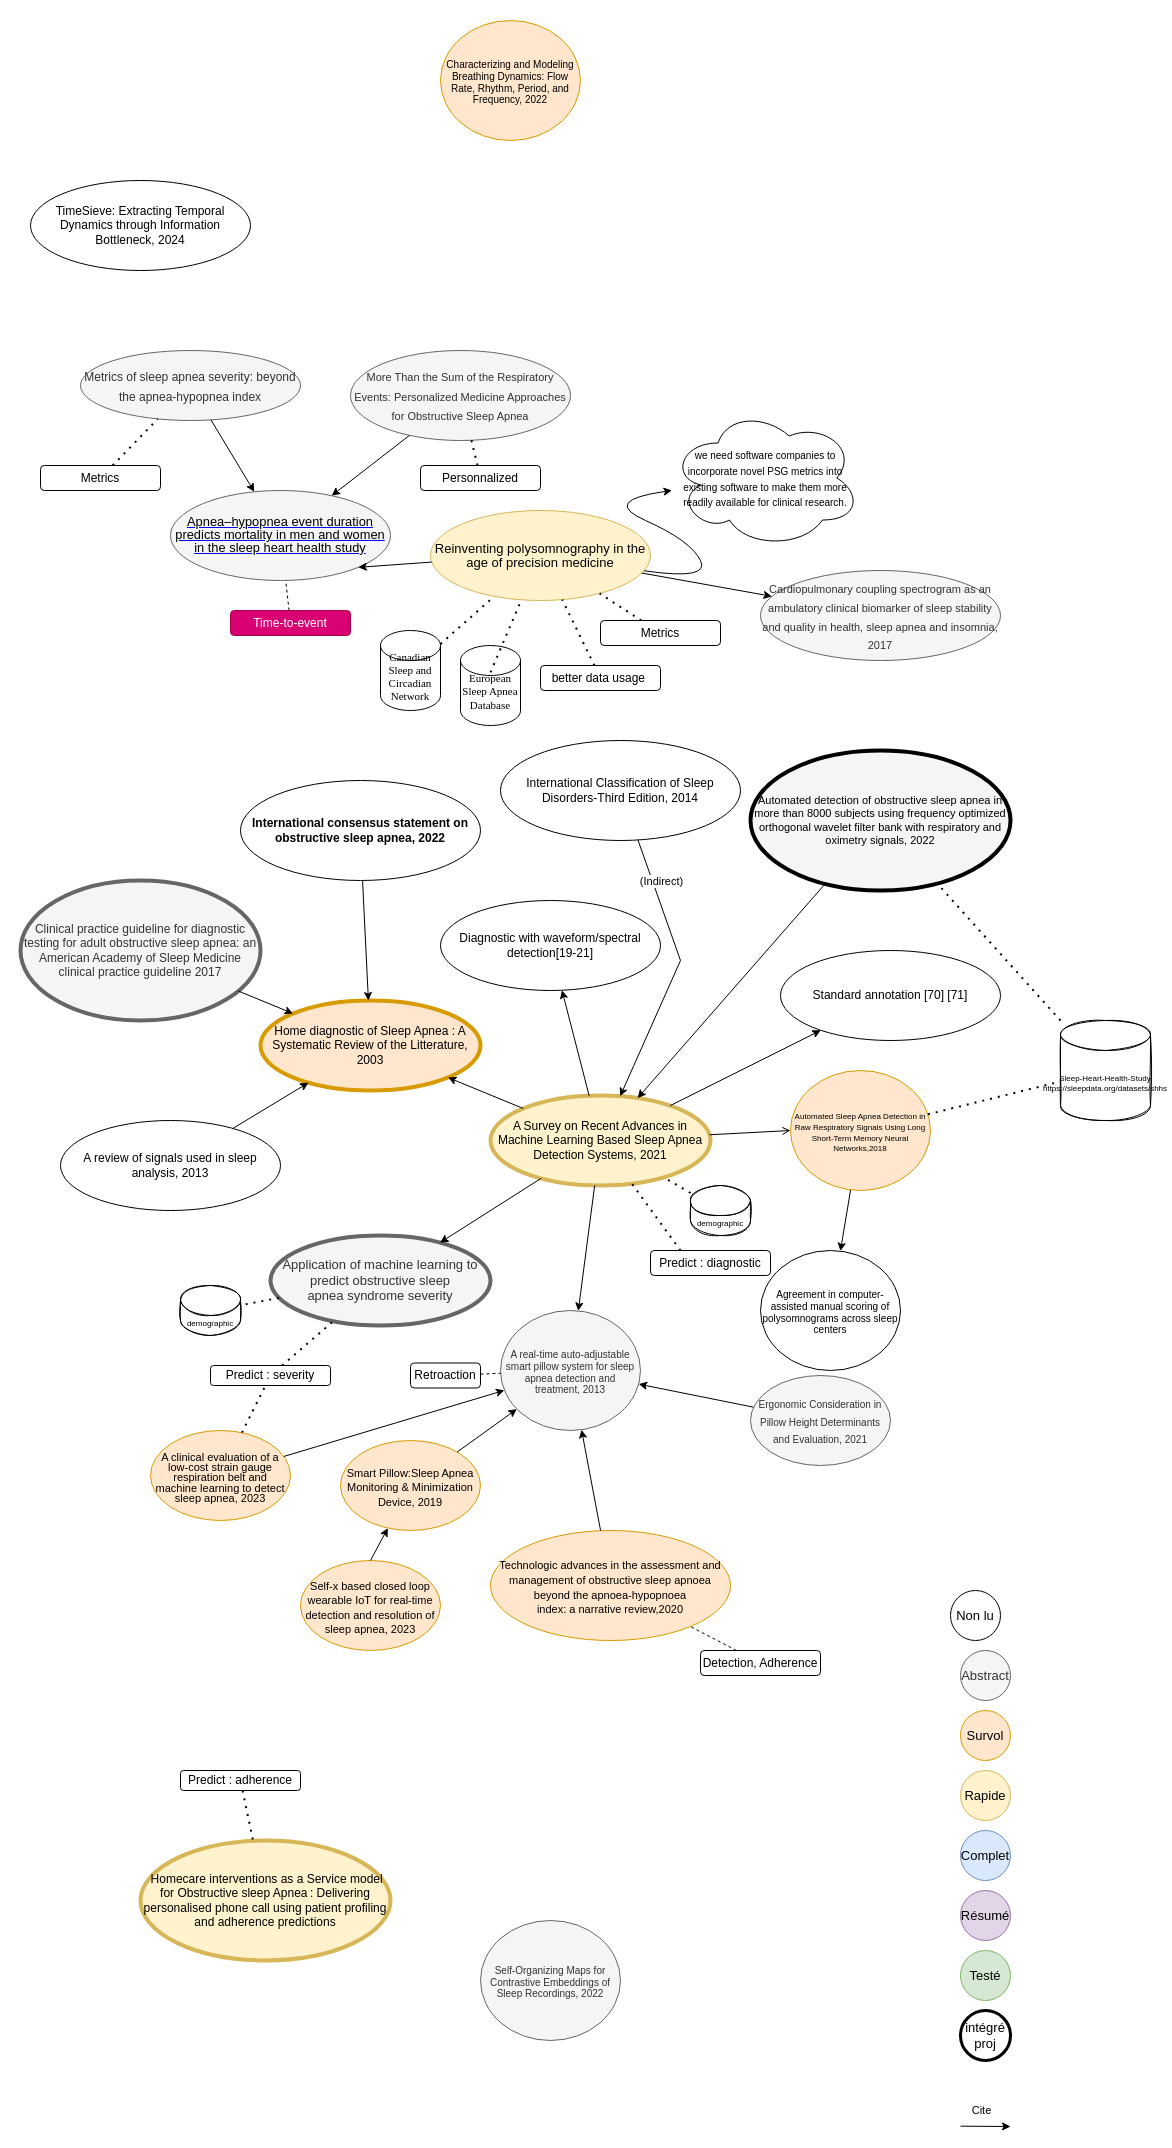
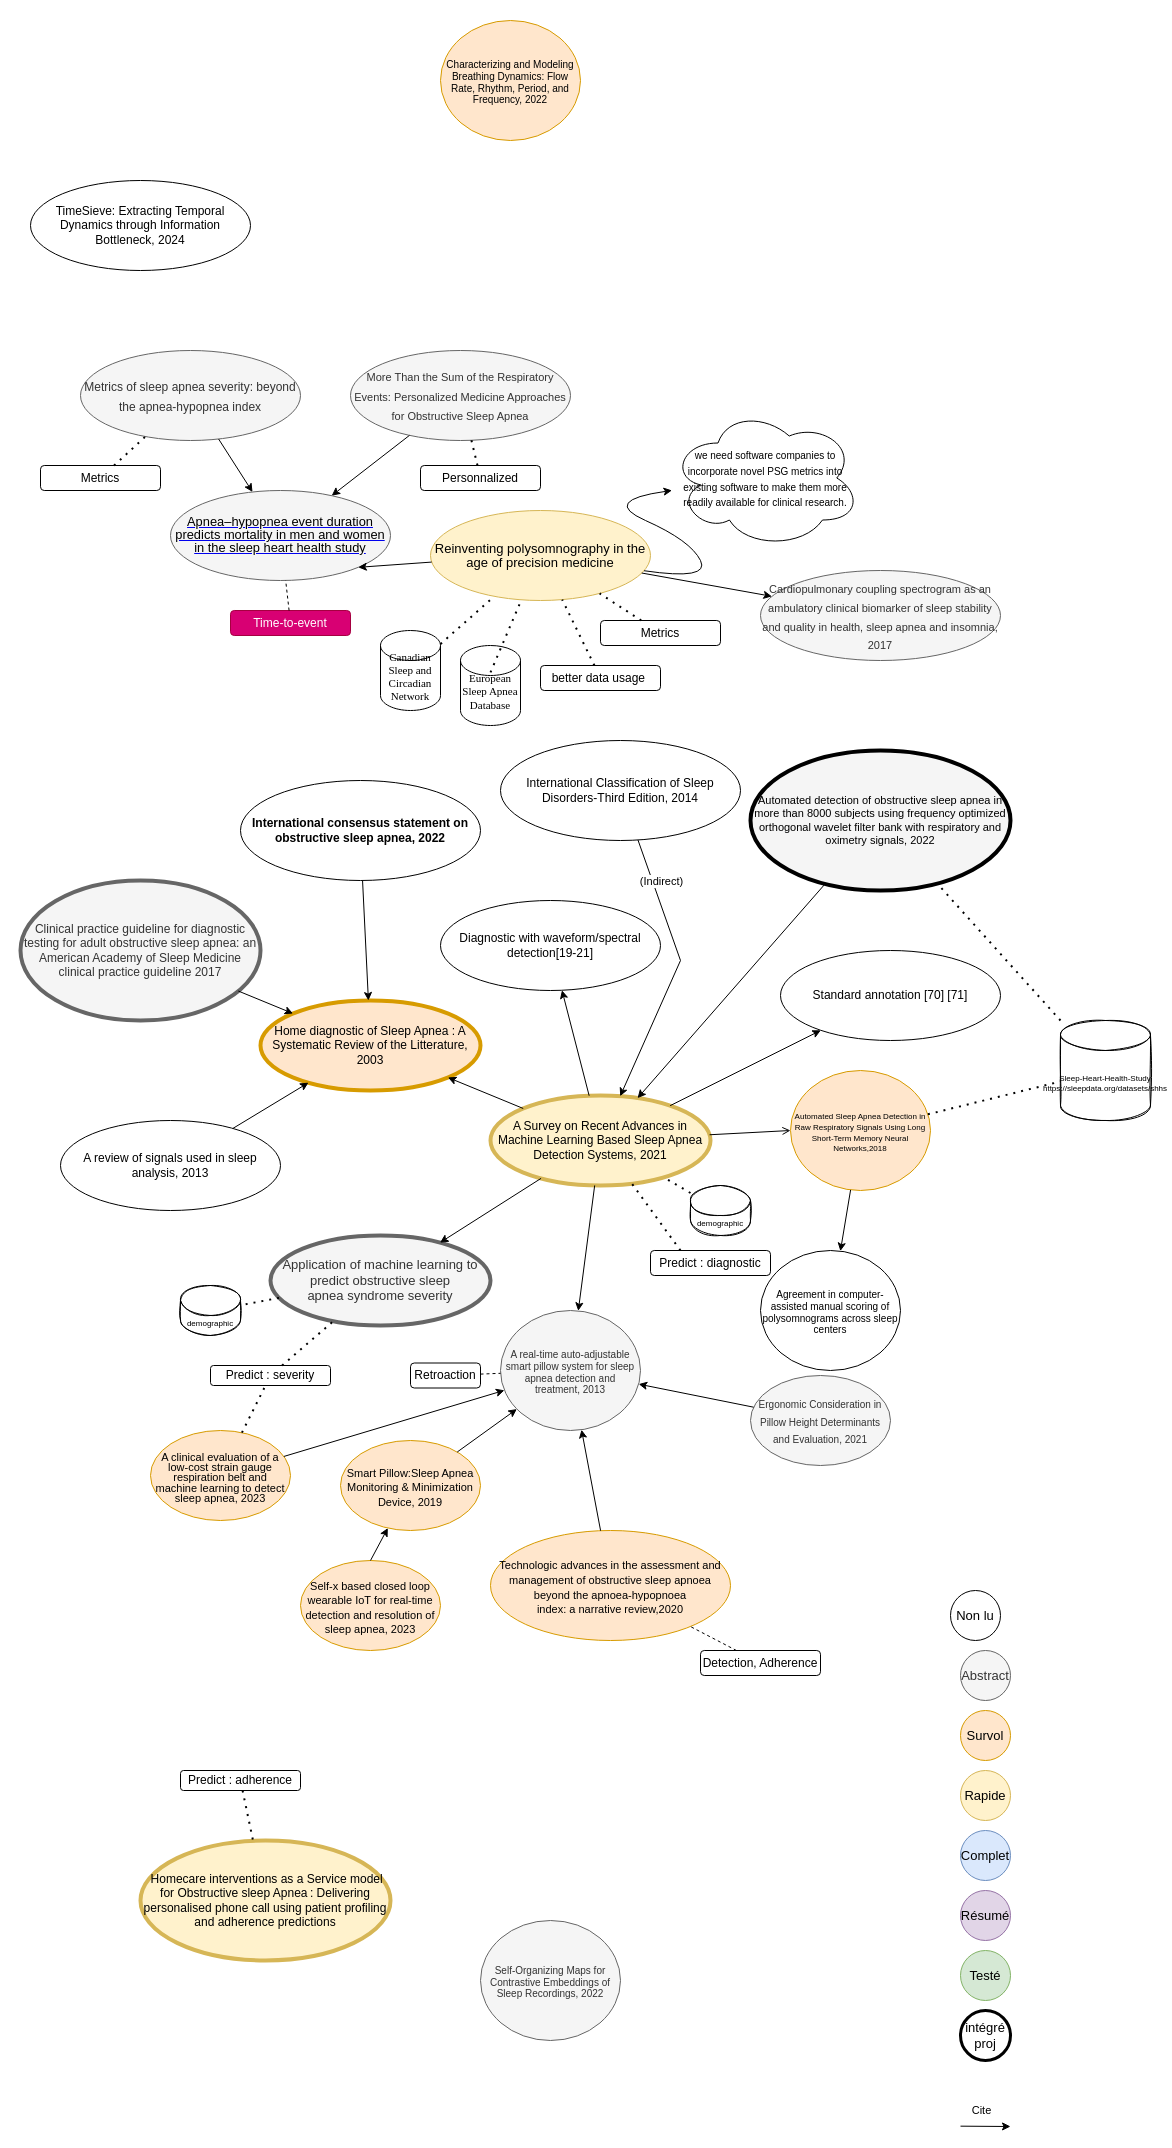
(191, 386) -> (191, 396)
